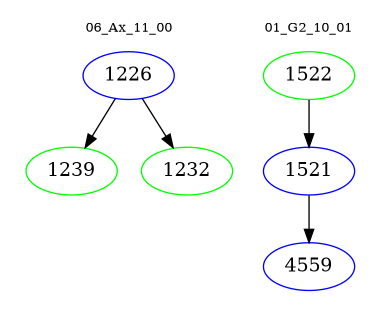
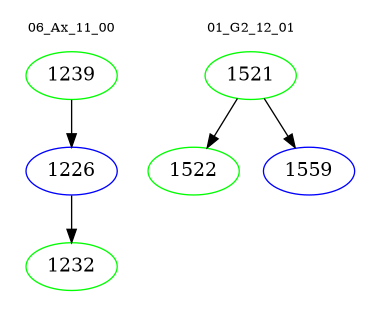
(309, 29) -> (251, 29)
(104, 117) -> (72, 117)
(309, 117) -> (226, 117)
(309, 171) -> (251, 76)
(309, 267) -> (309, 171)
